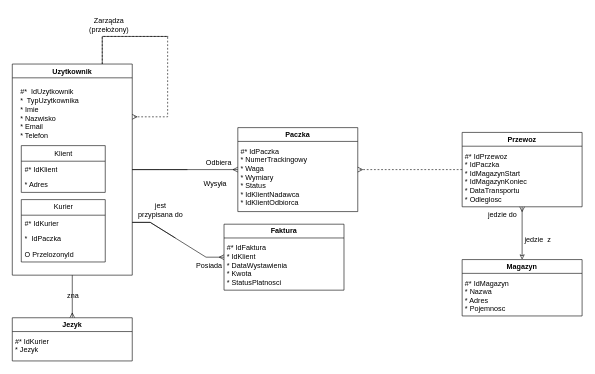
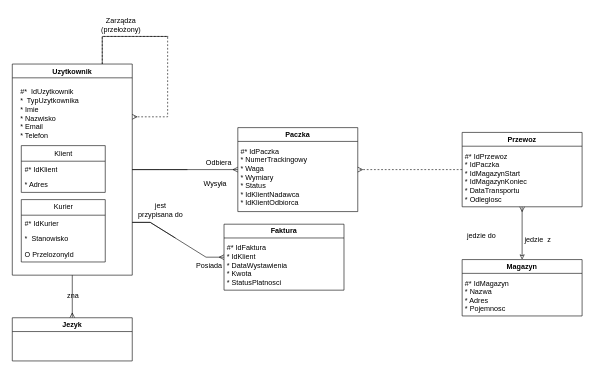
(109, 25) -> (121, 25)
(503, 215) -> (482, 236)
(46, 239) -> (49, 239)
(37, 346) -> none
